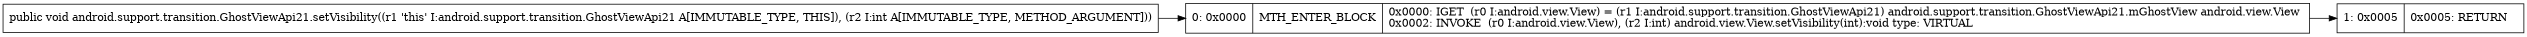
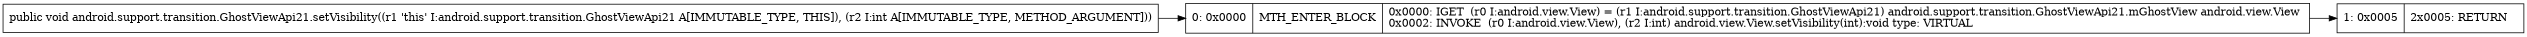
(2464, 18) -> (2464, 18)
